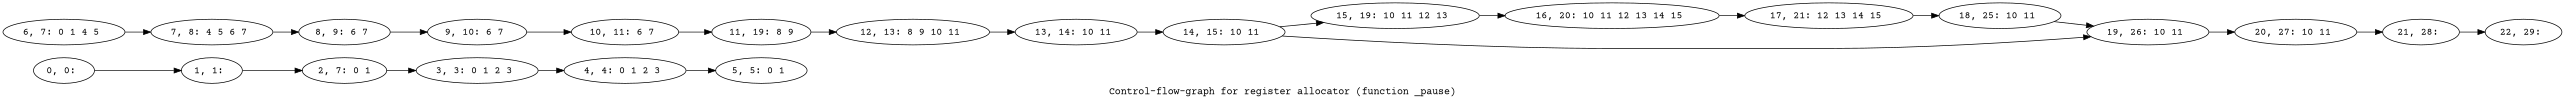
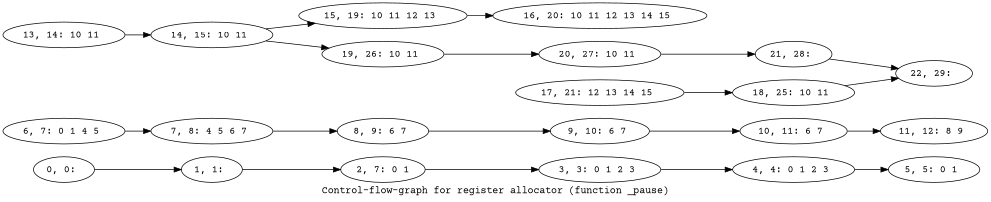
(1728, 16) -> none
(2070, 23) -> (868, 82)
(761, 32) -> (934, 131)
(913, 32) -> none
